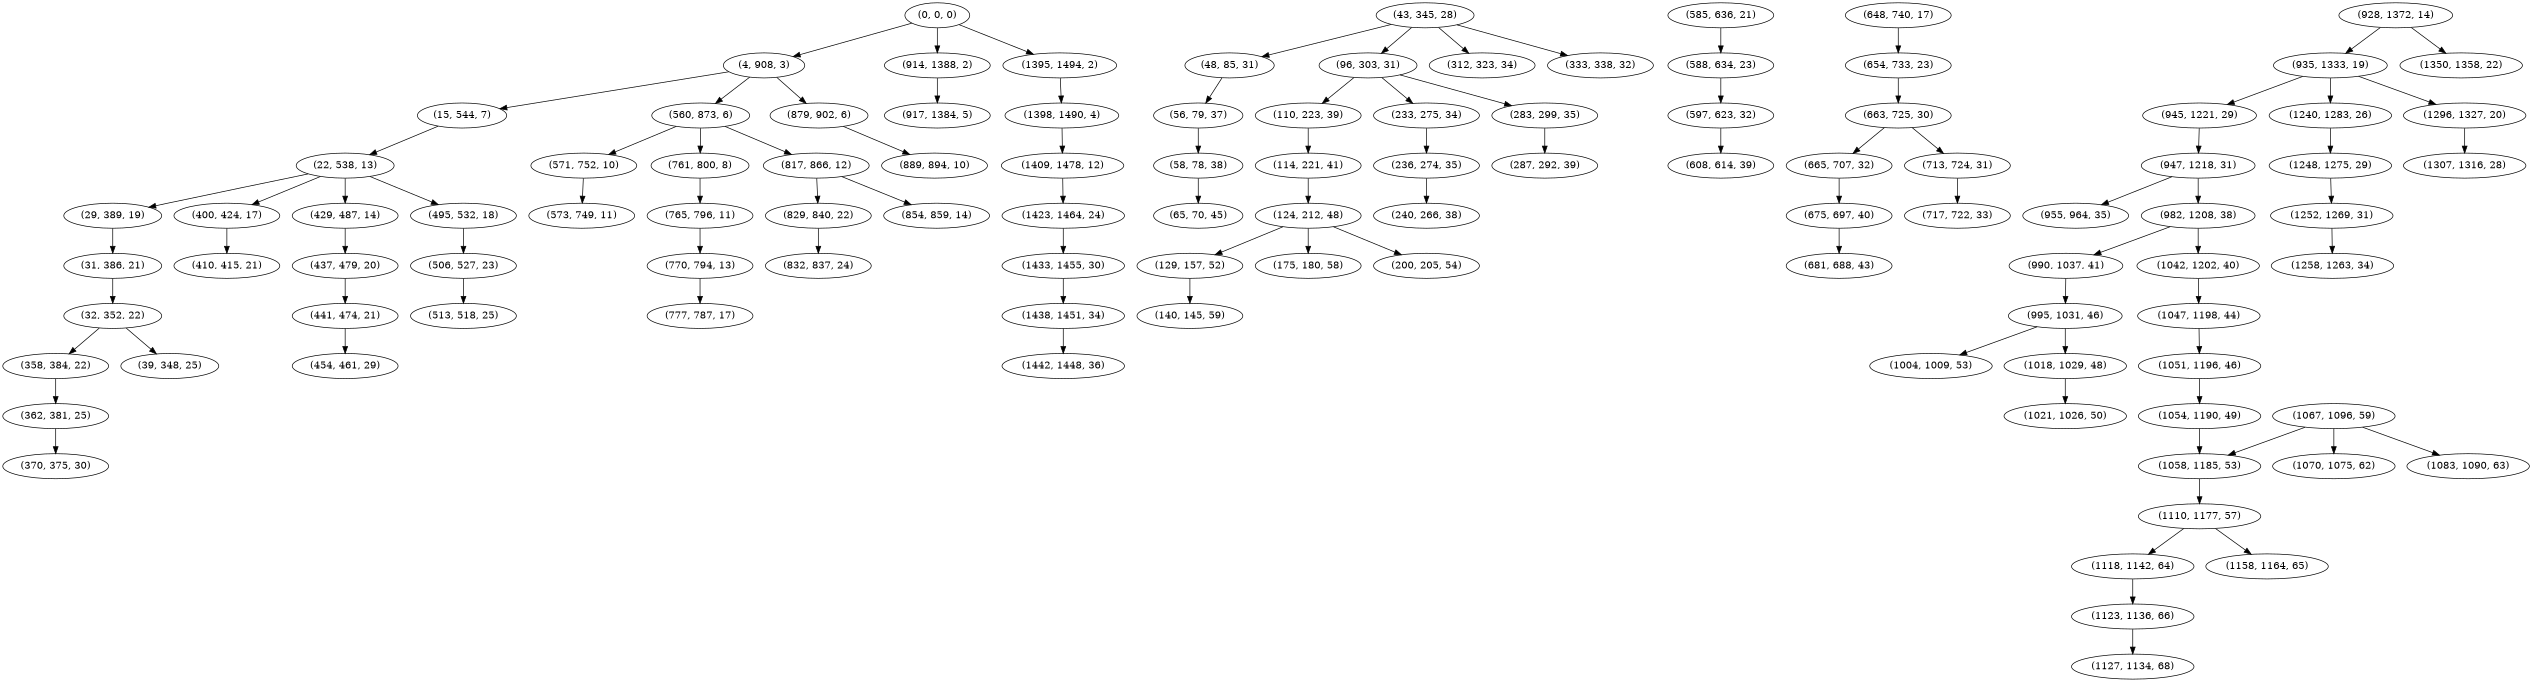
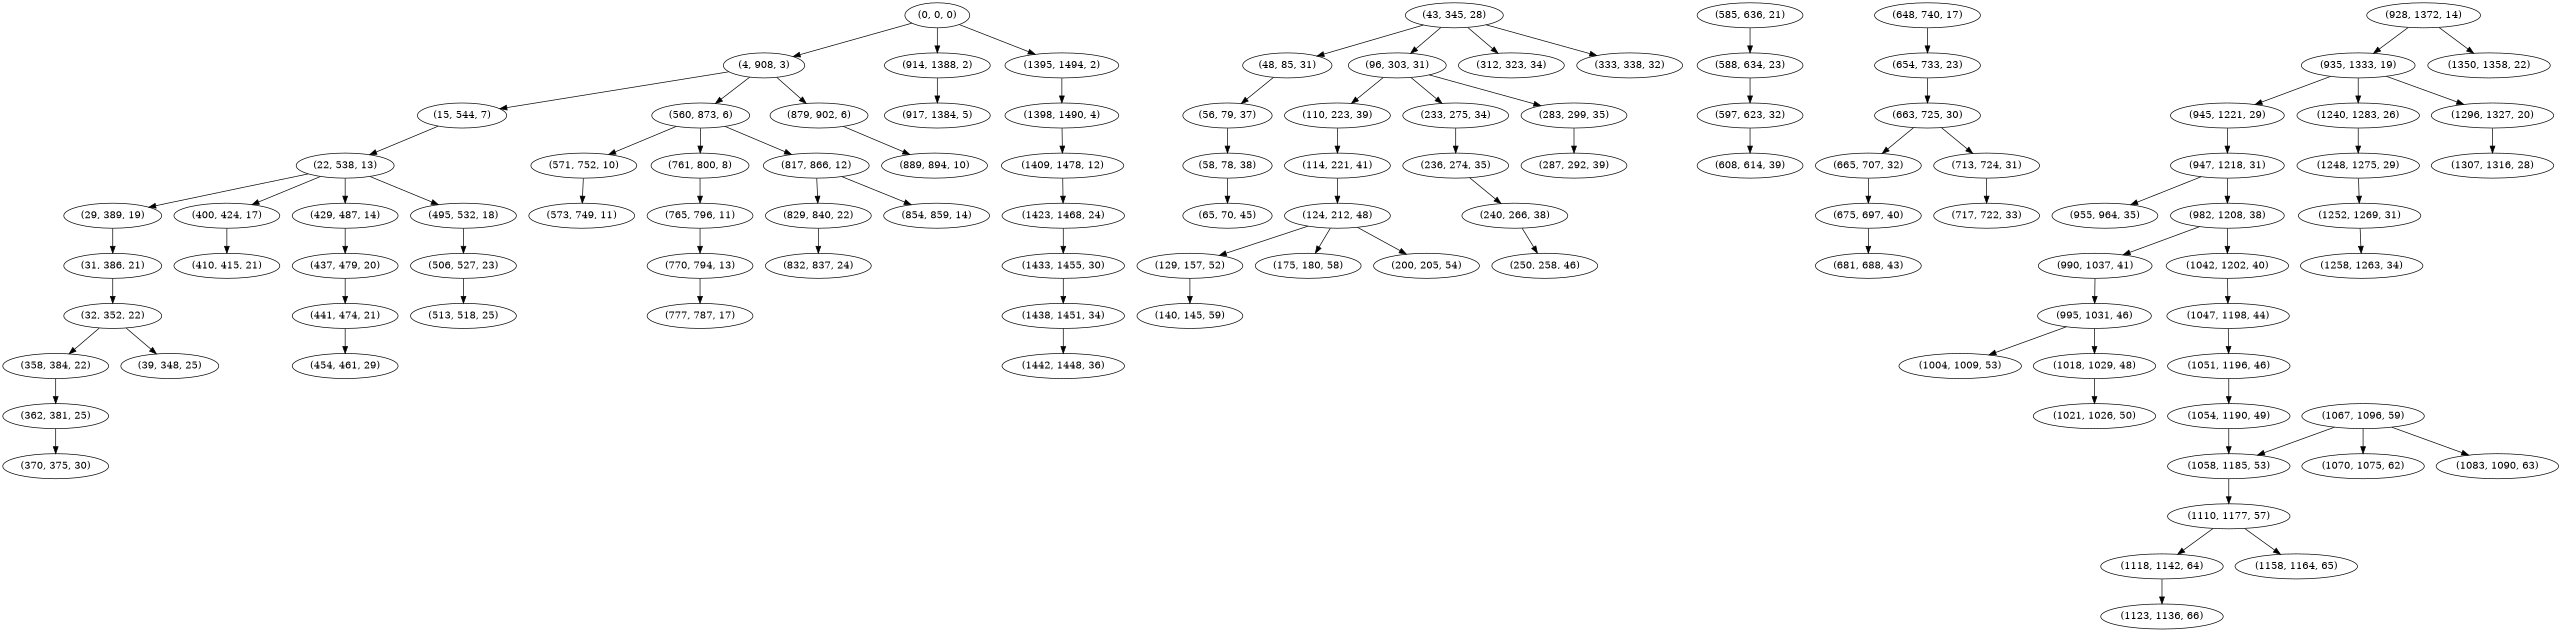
(1063, 216) -> (1063, 216)
none -> (1545, 266)
(2133, 667) -> none
